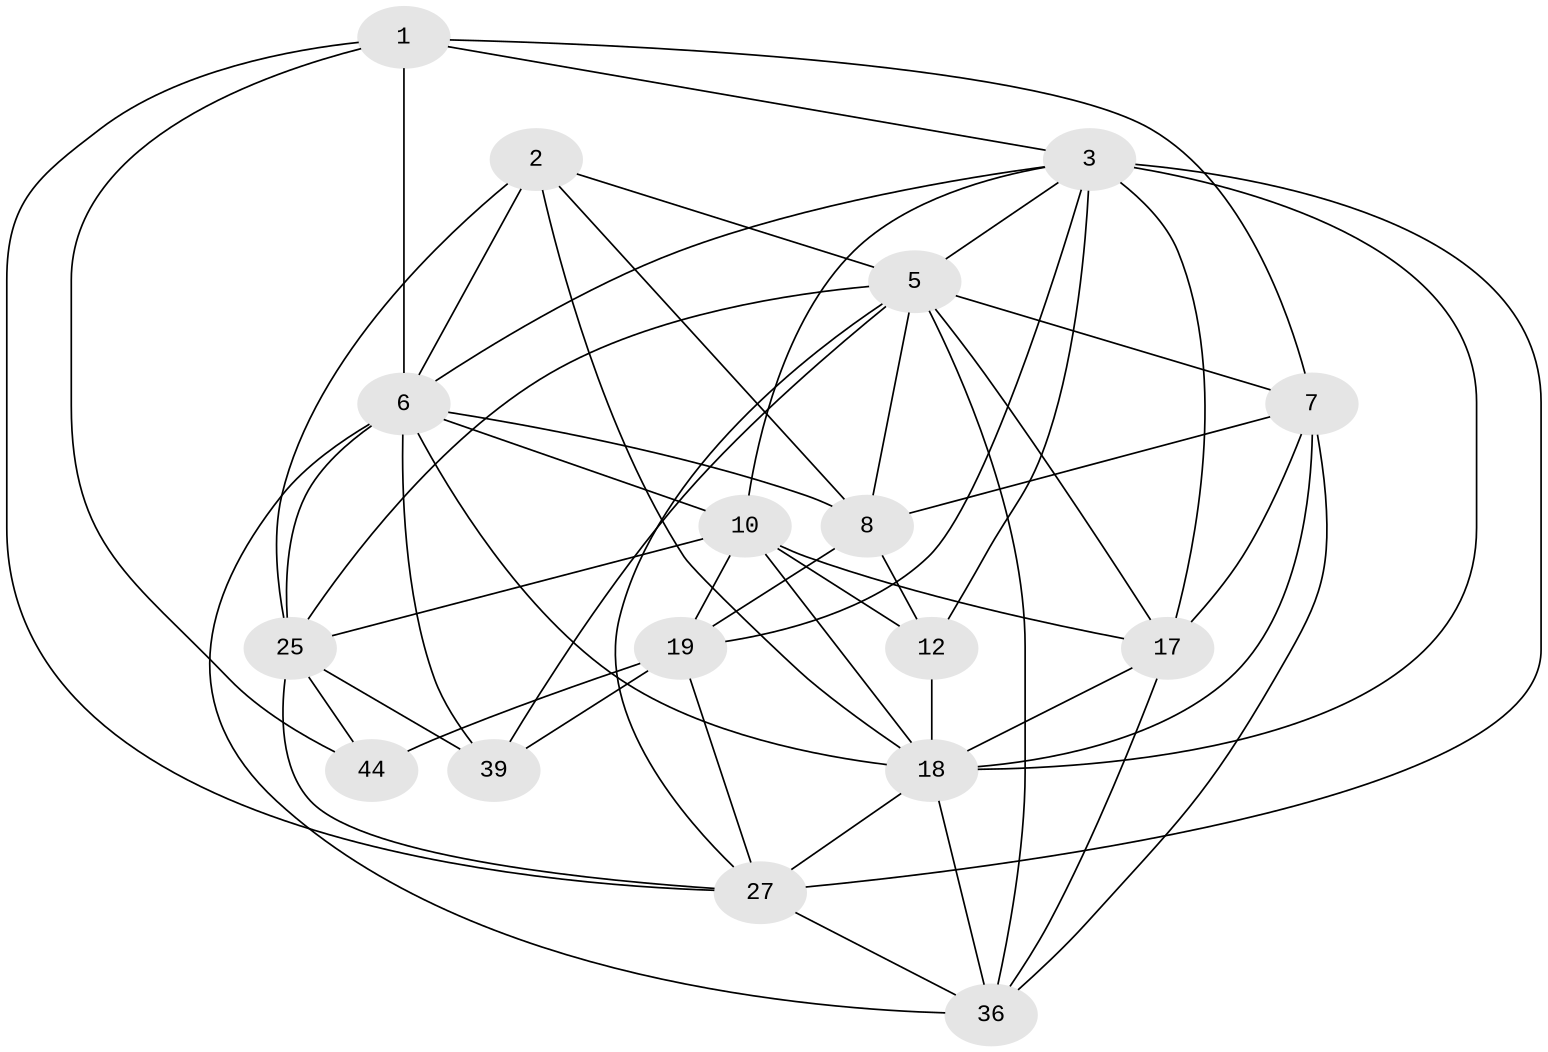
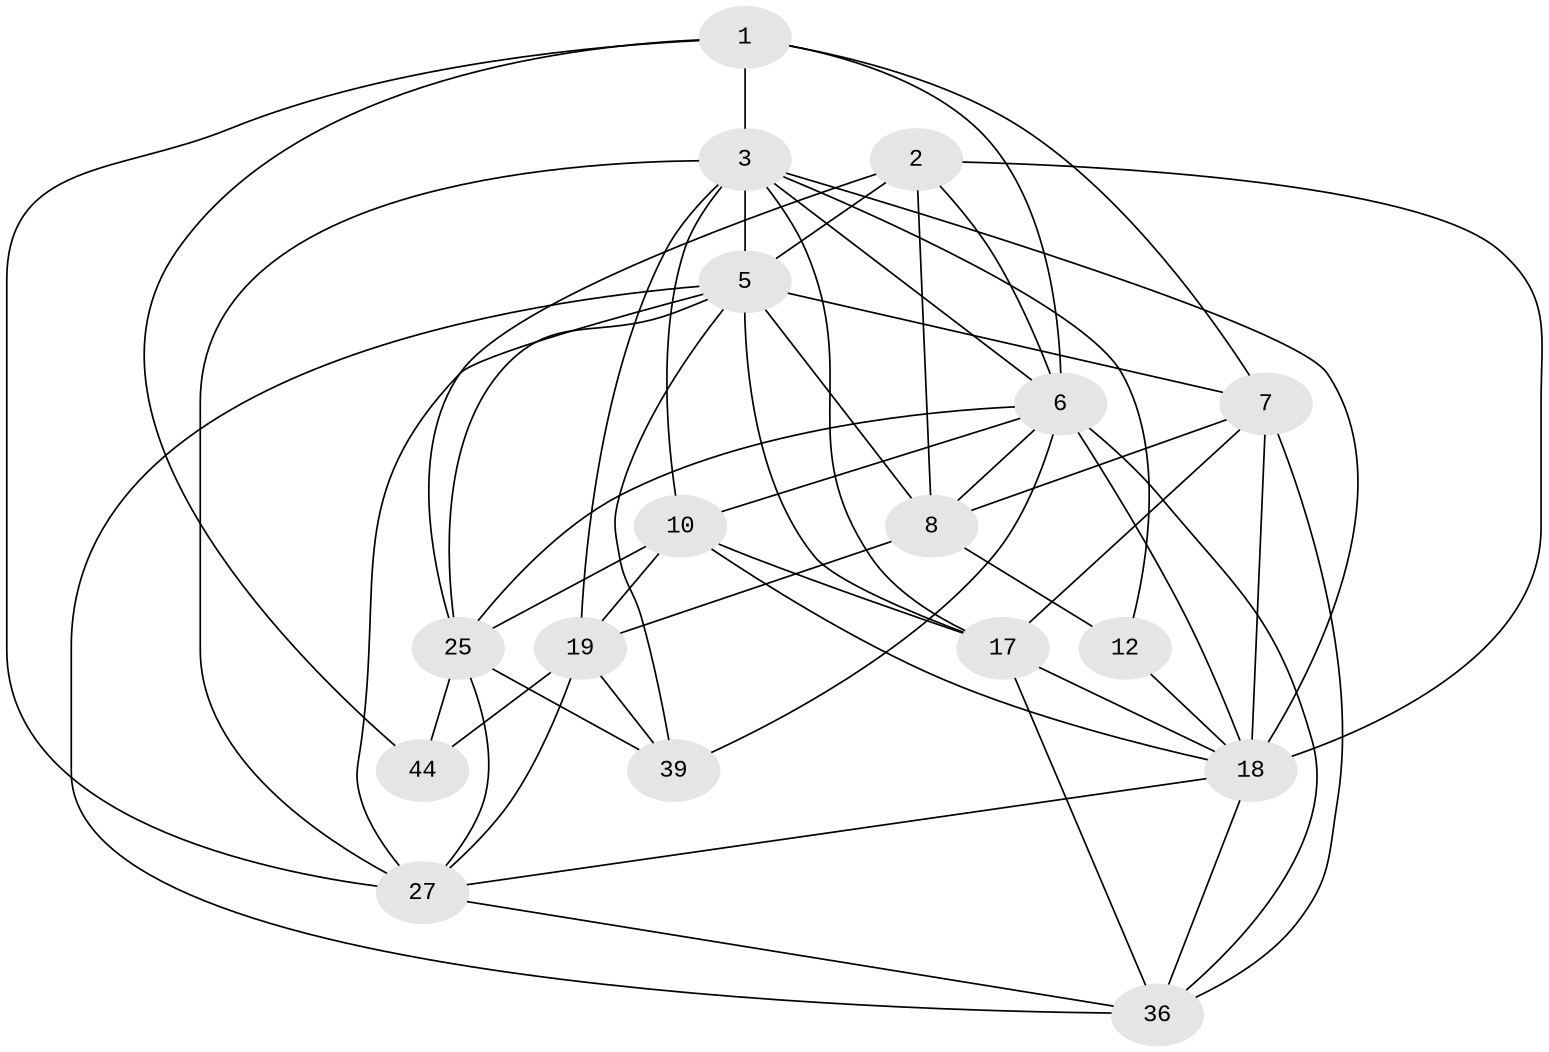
(839, 587) -> none
